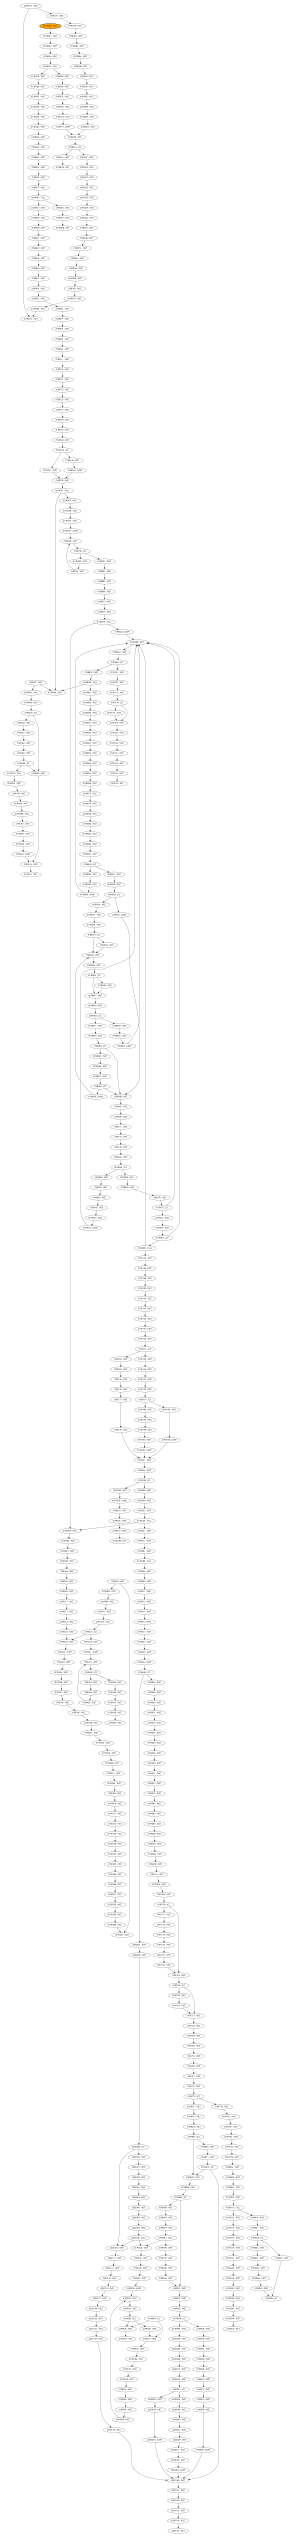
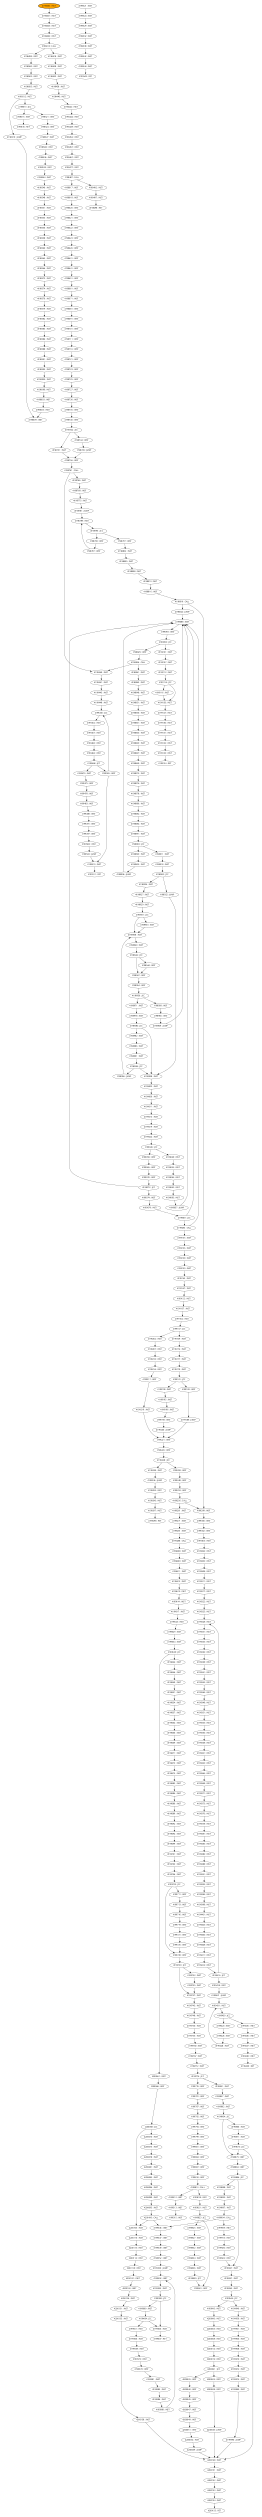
(75, 142) -> (25, 101)
(24, 162) -> (44, 283)
(45, 687) -> (101, 677)
(38, 742) -> (109, 743)
(130, 1757) -> (204, 1919)
(233, 2248) -> none
(277, 2278) -> (197, 2283)
(150, 2333) -> (145, 2313)
